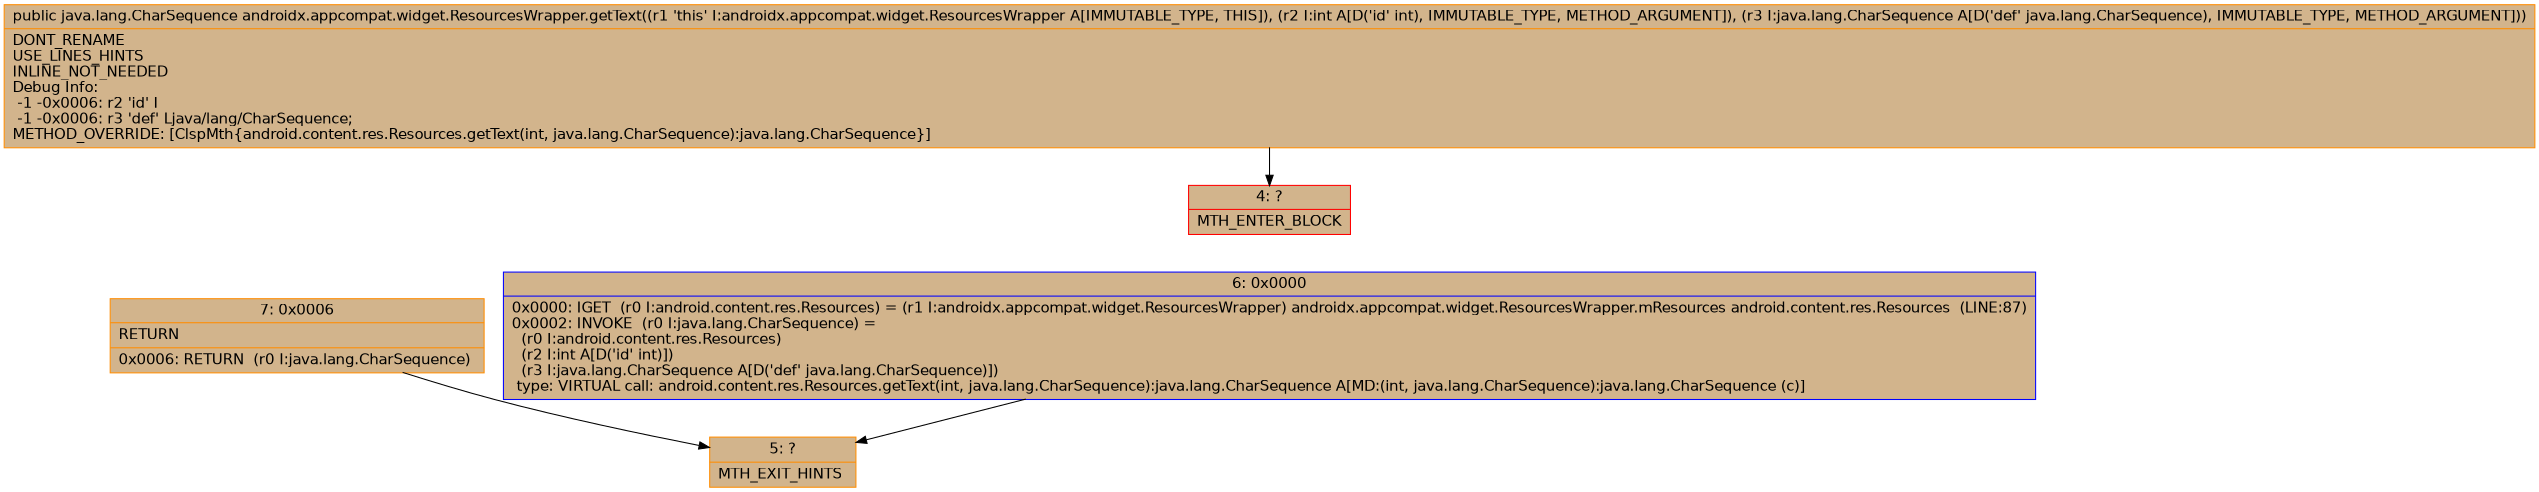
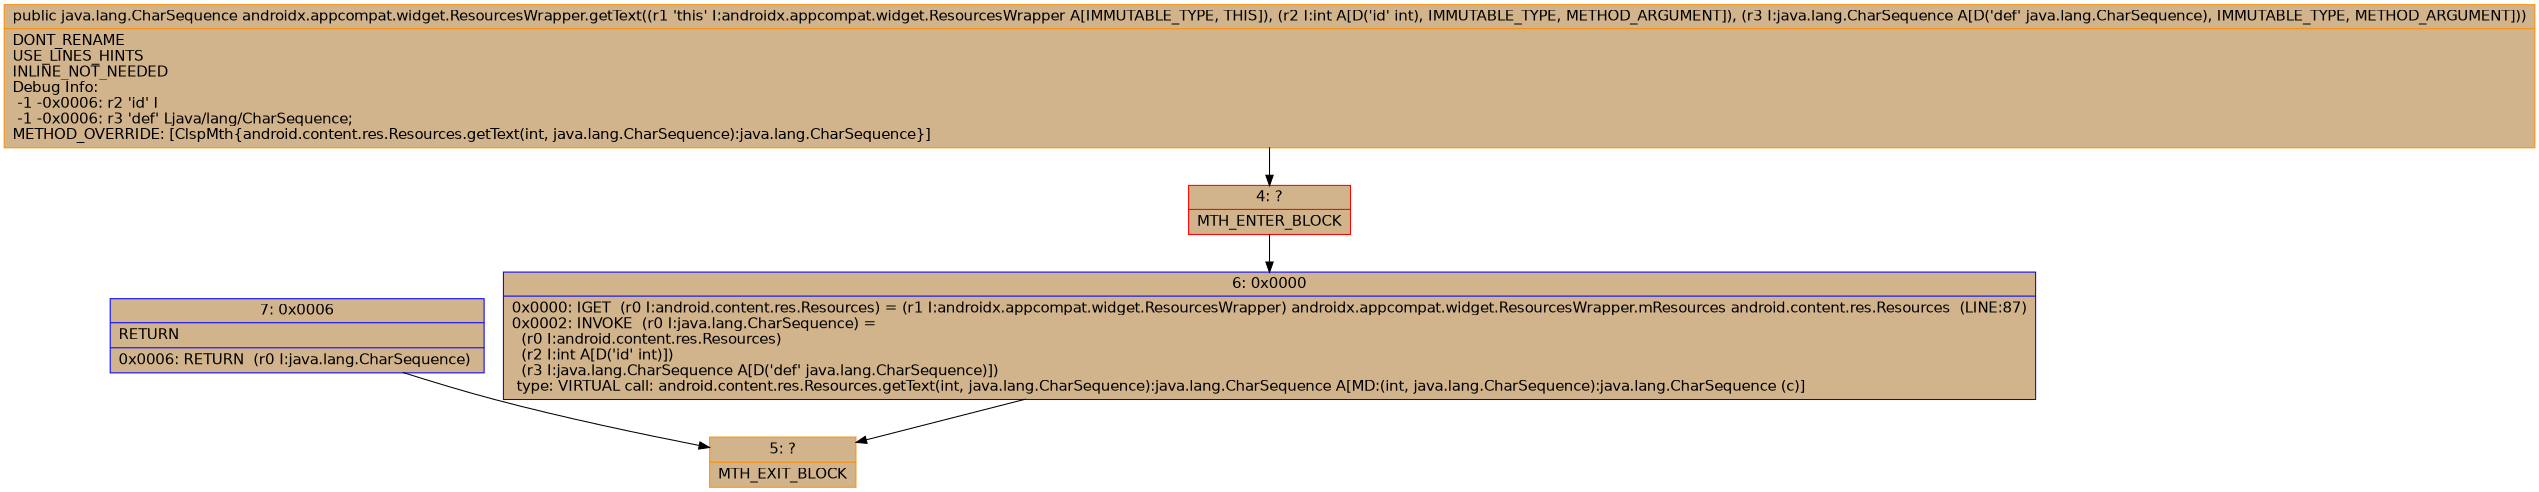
none -> (1270, 248)
(297, 336) -> (297, 336)
(780, 474) -> (783, 474)
